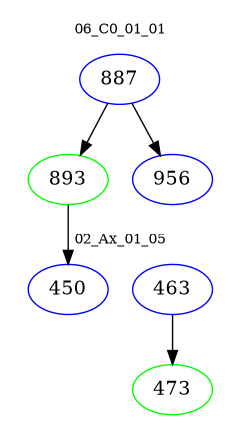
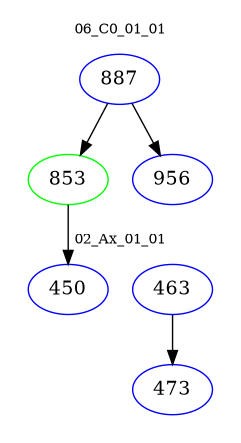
(68, 180) -> (68, 180)
(120, 240) -> (120, 240)
(173, 390) -> (173, 390)
